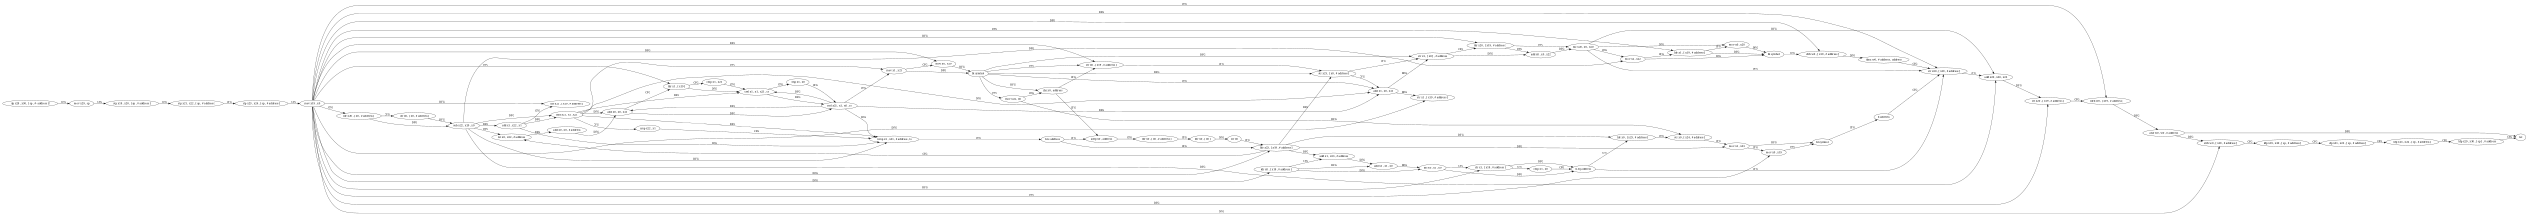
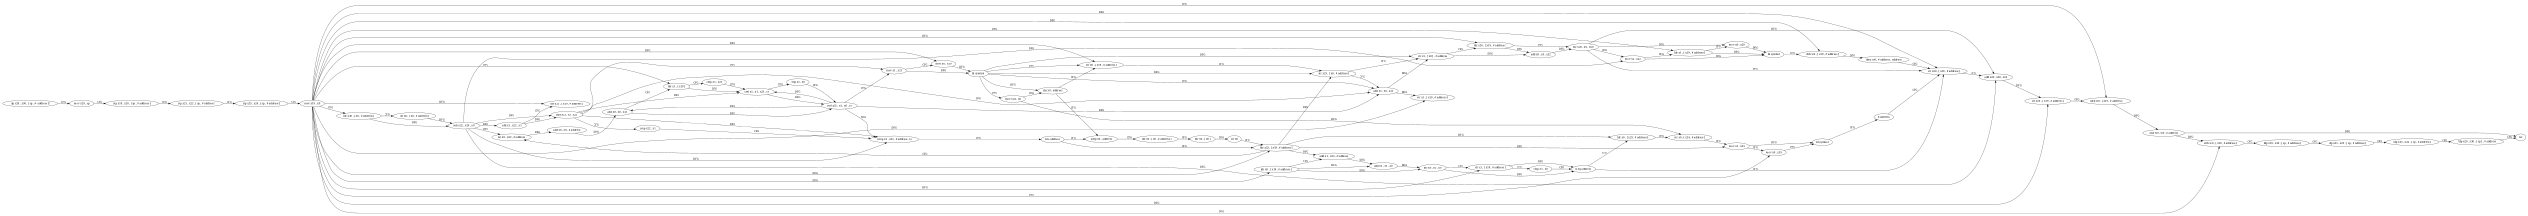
(592, 113) -> none
(698, 145) -> none
